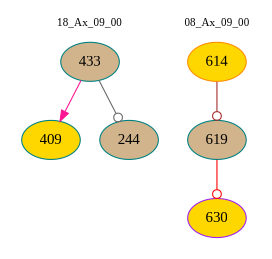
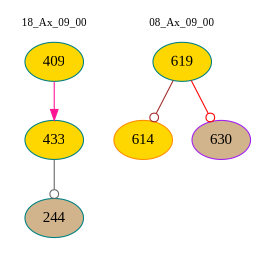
(90, 62) -> (54, 140)
(73, 96) -> (54, 96)
(217, 97) -> (165, 97)
(217, 140) -> (182, 62)
(217, 218) -> (221, 140)
